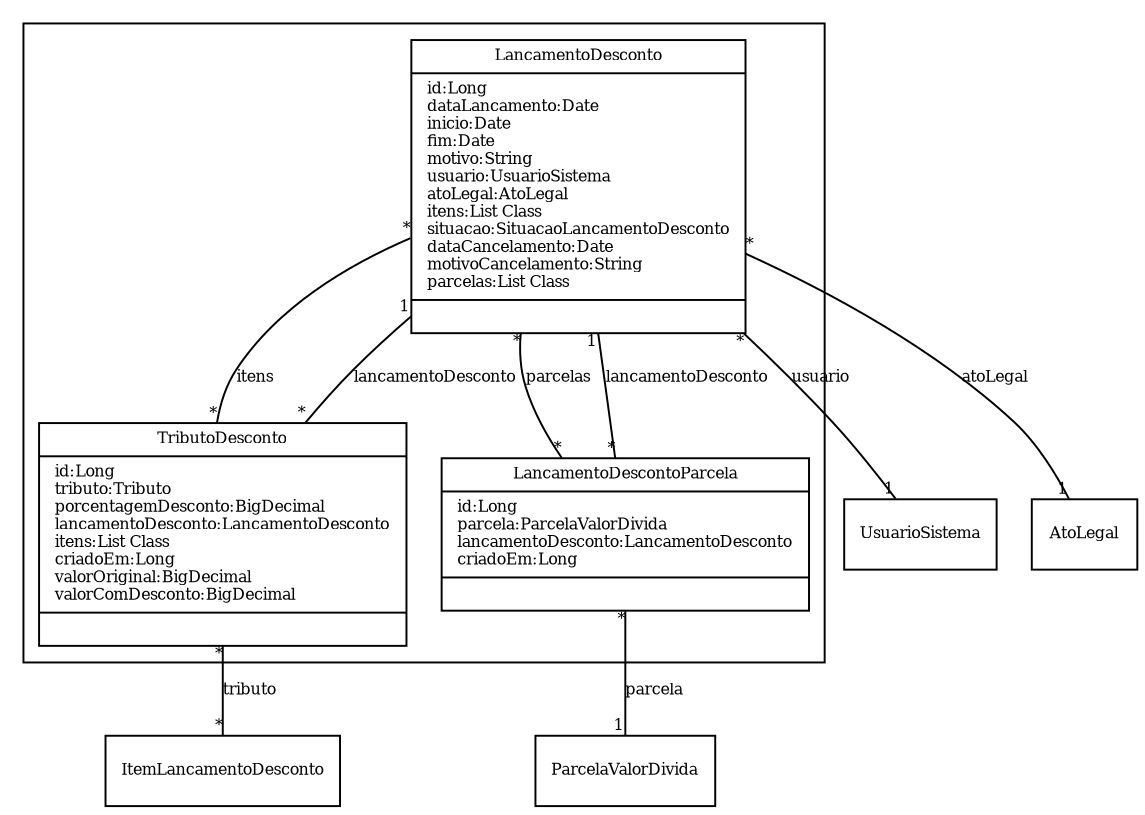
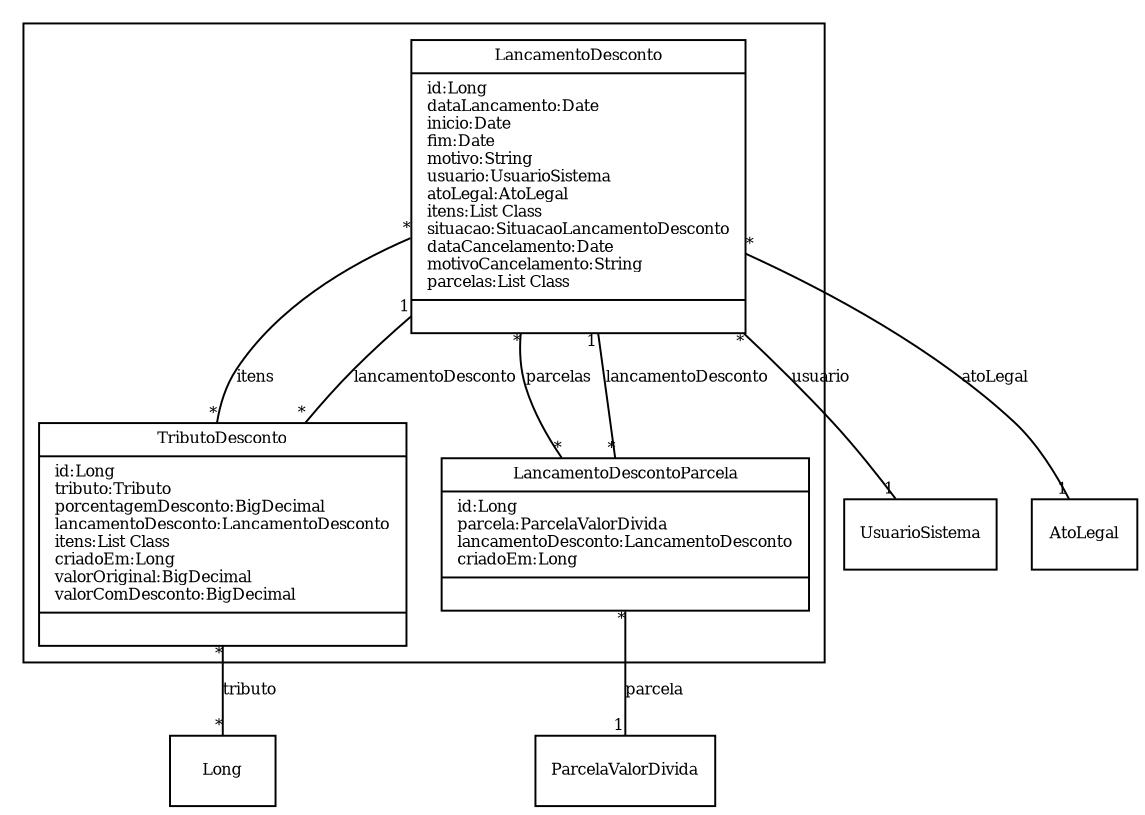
(223, 771) -> (223, 771)
